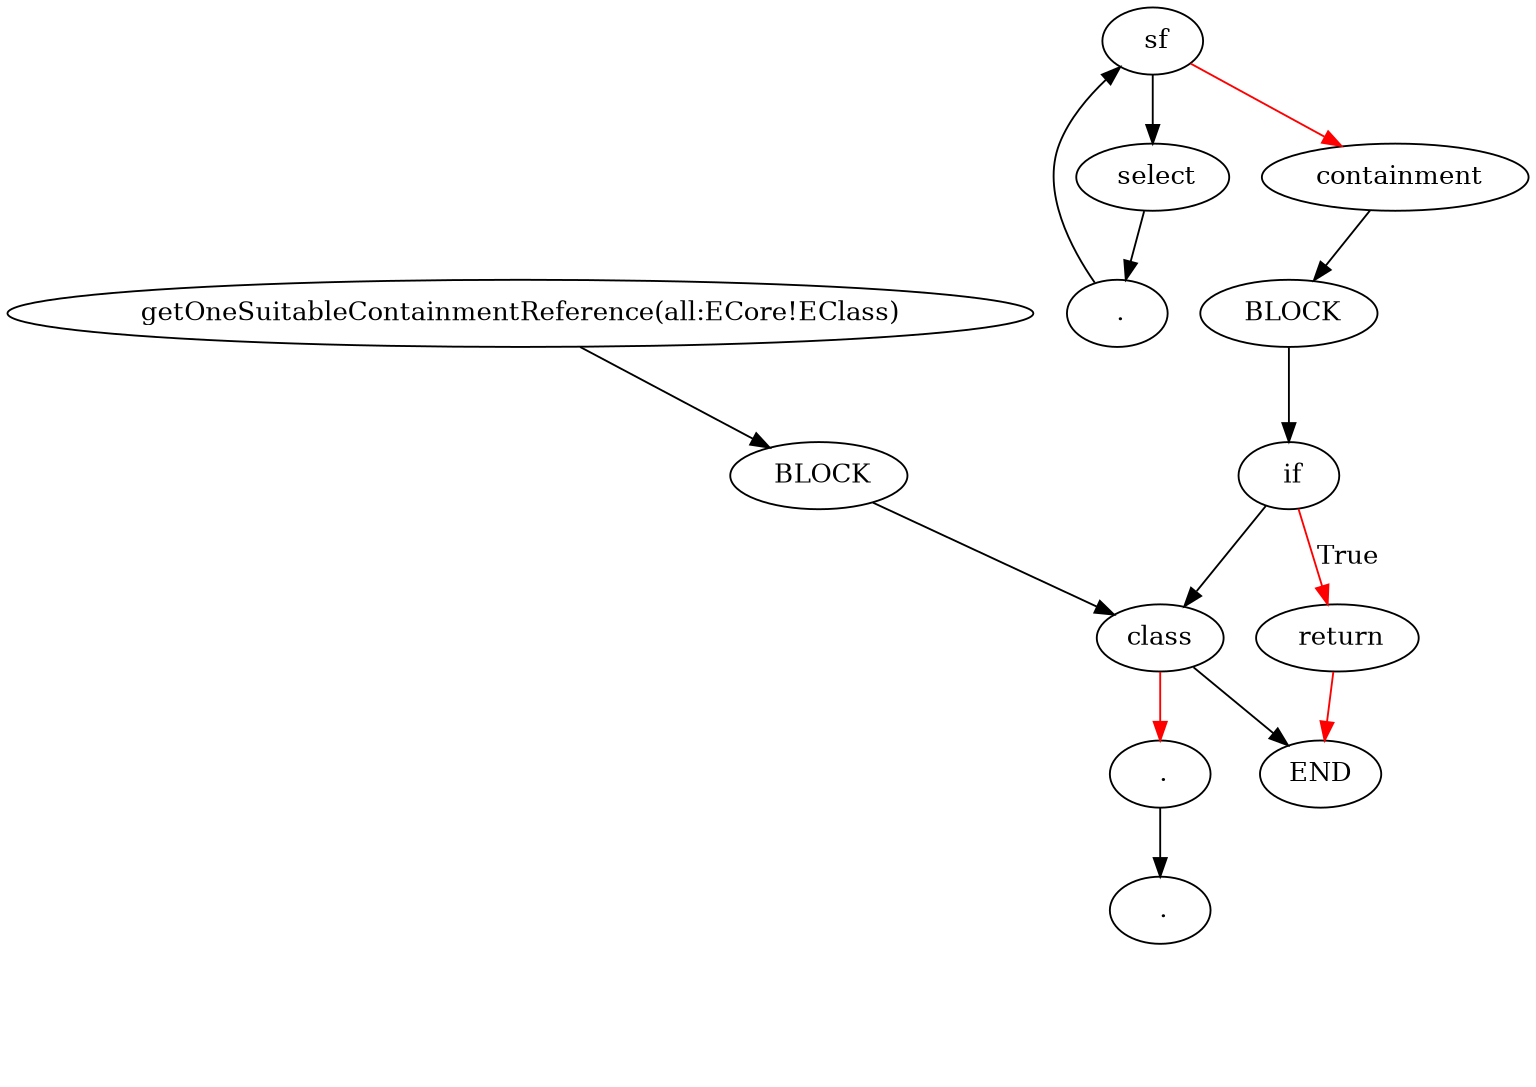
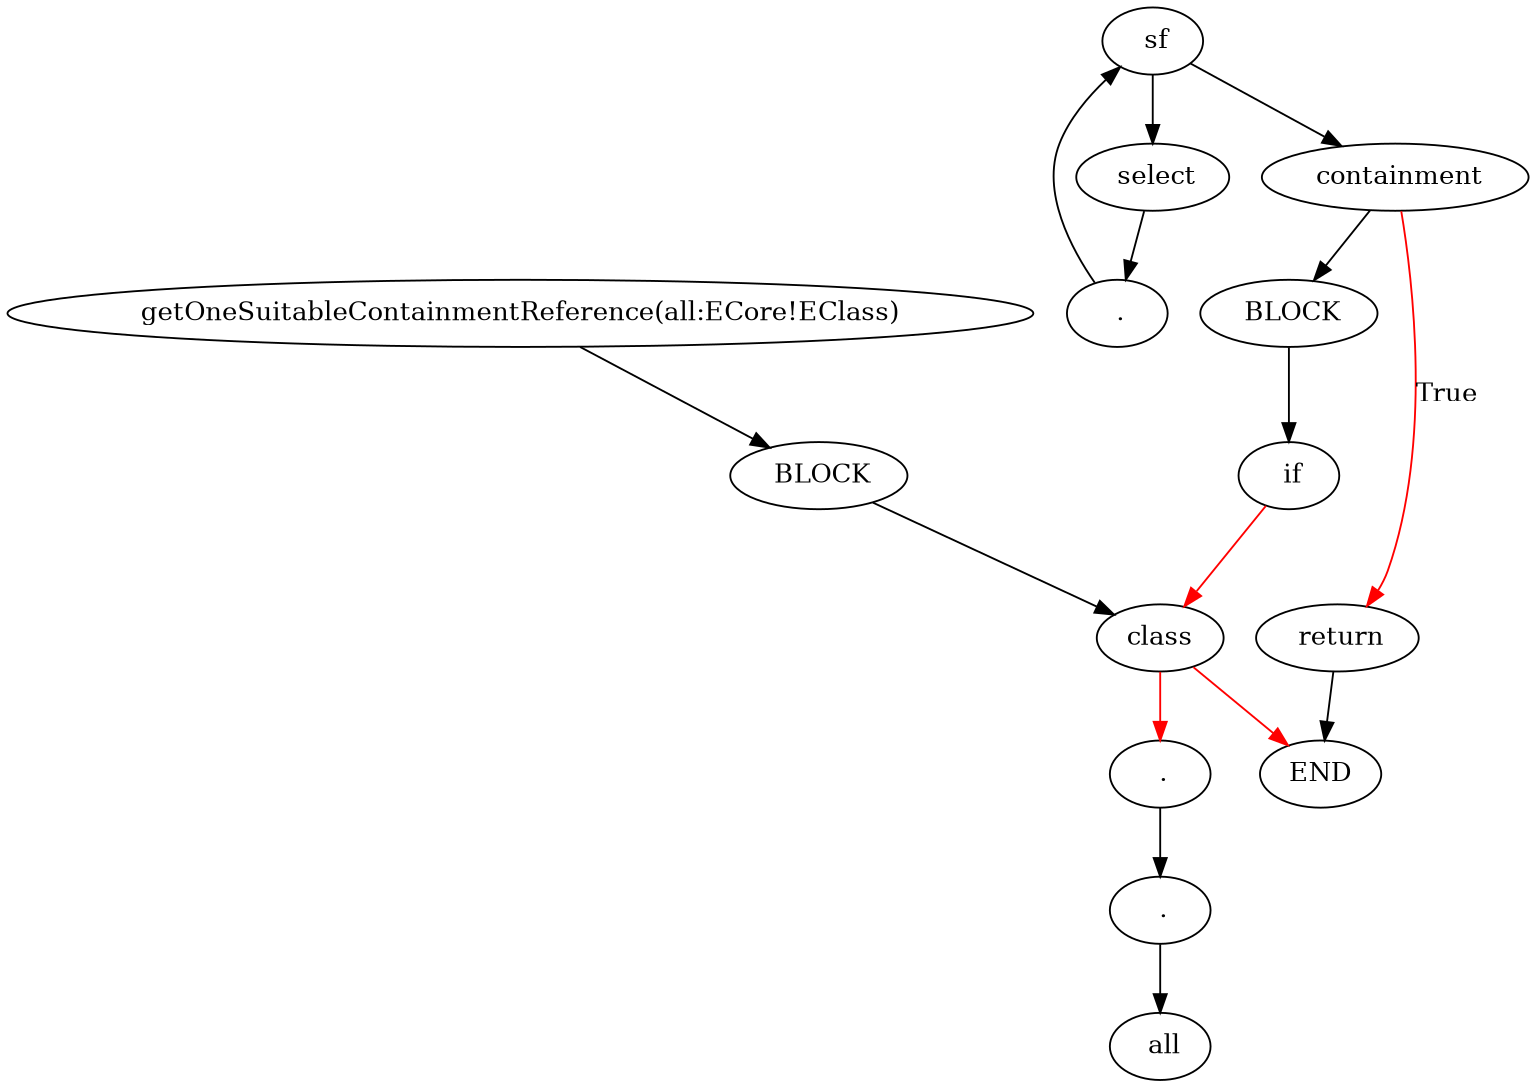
(1258, 100) -> (1258, 100)
(1310, 547) -> (1415, 403)
(1231, 548) -> (1231, 548)
(1330, 697) -> (1330, 697)
(1233, 700) -> (1233, 700)
none -> (1160, 1046)
